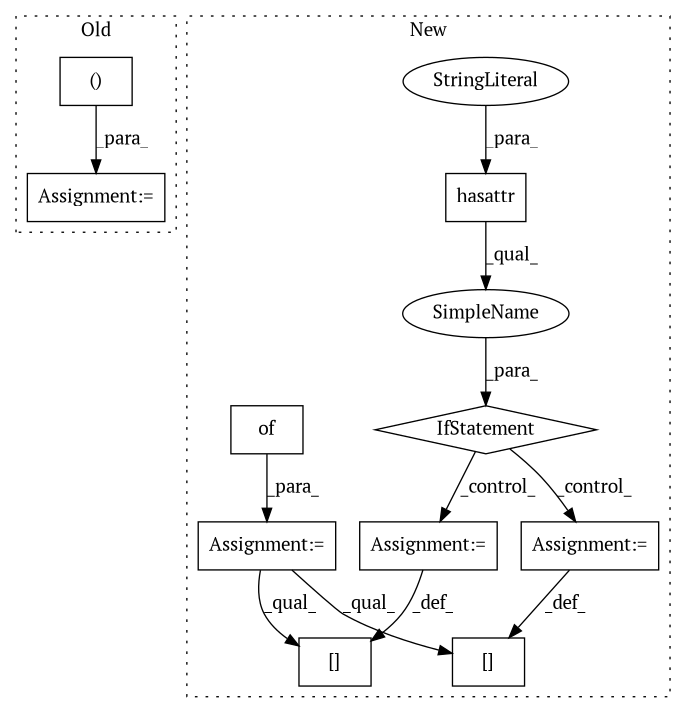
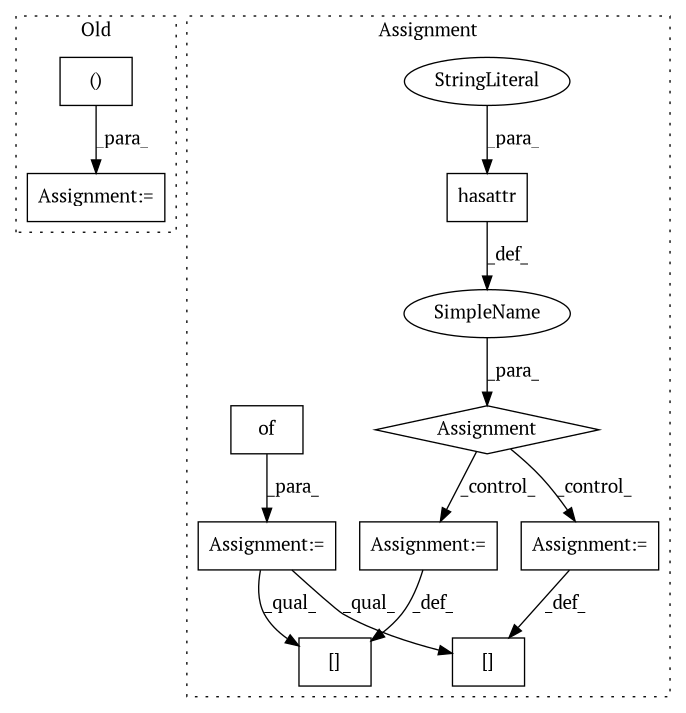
(428, 31) -> (428, 31)
(513, 256) -> (508, 256)
(486, 430) -> (487, 430)
